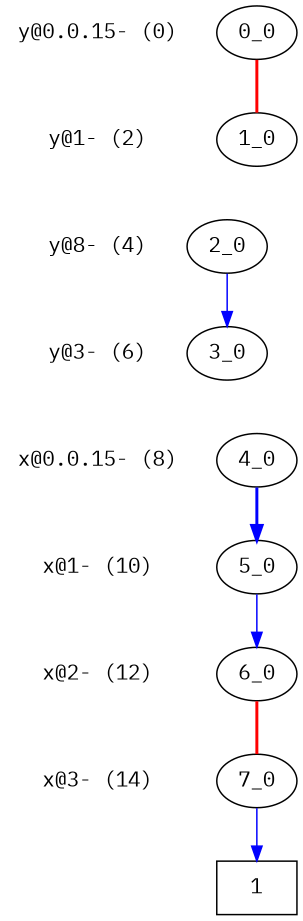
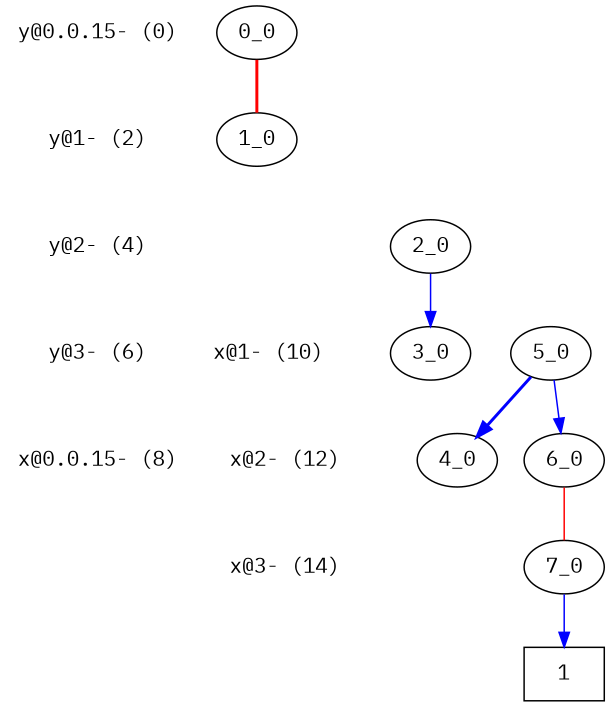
(98, 246) -> (98, 246)
(257, 506) -> (509, 401)
(257, 728) -> (564, 514)
